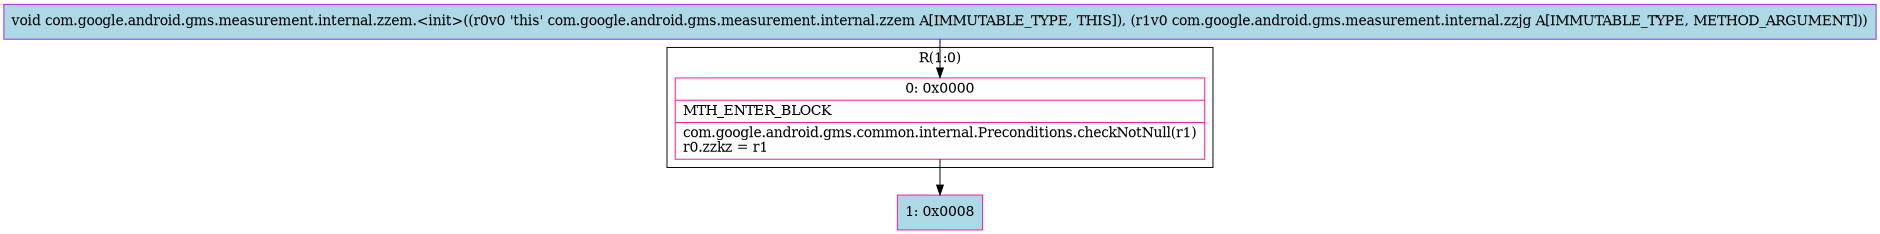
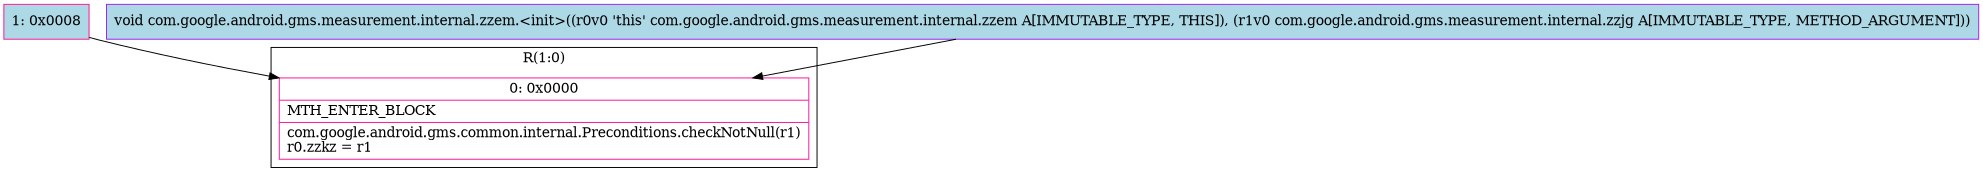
(940, 173) -> (179, 58)
